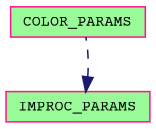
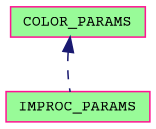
(88, 57) -> (68, 72)
